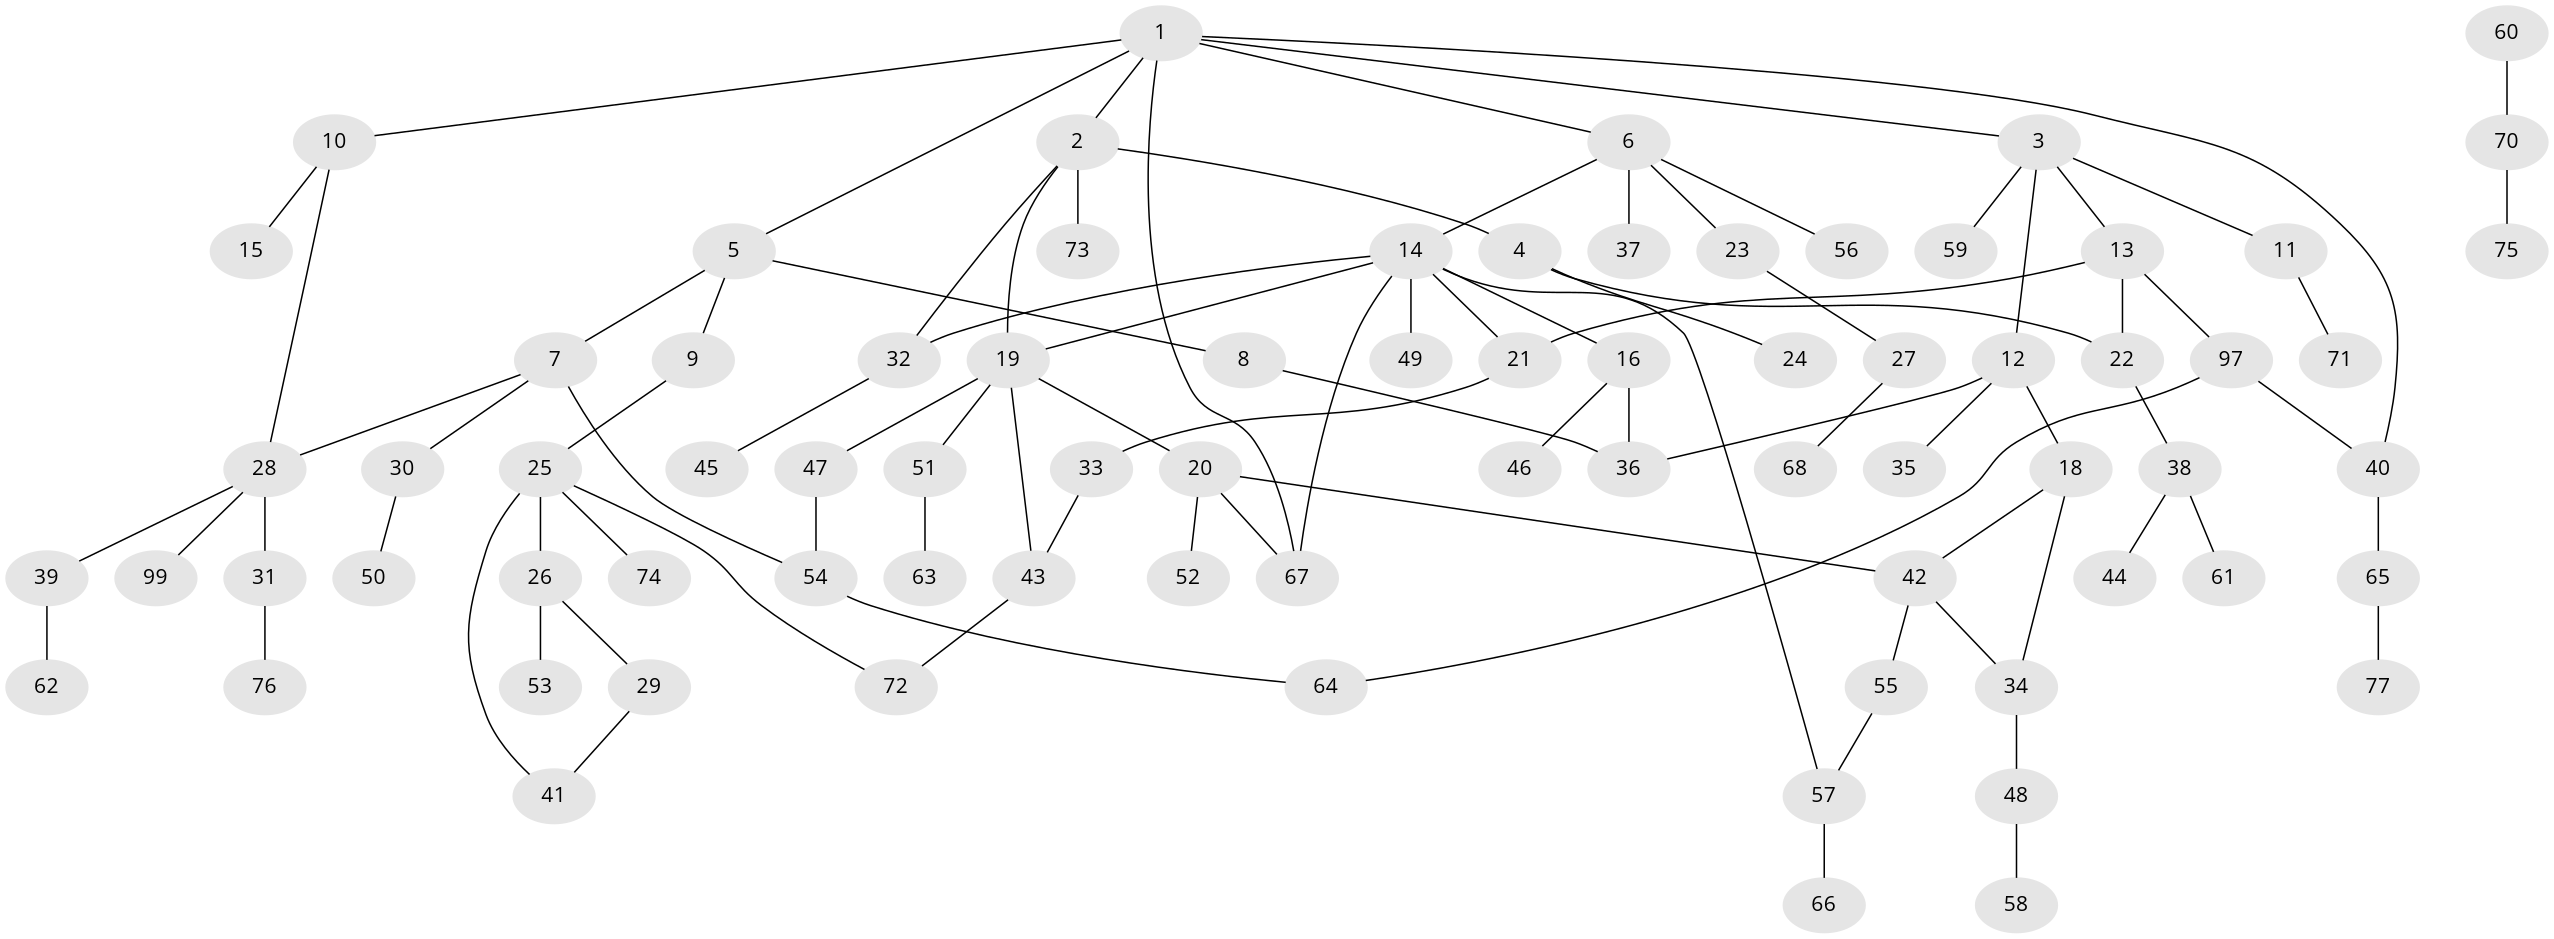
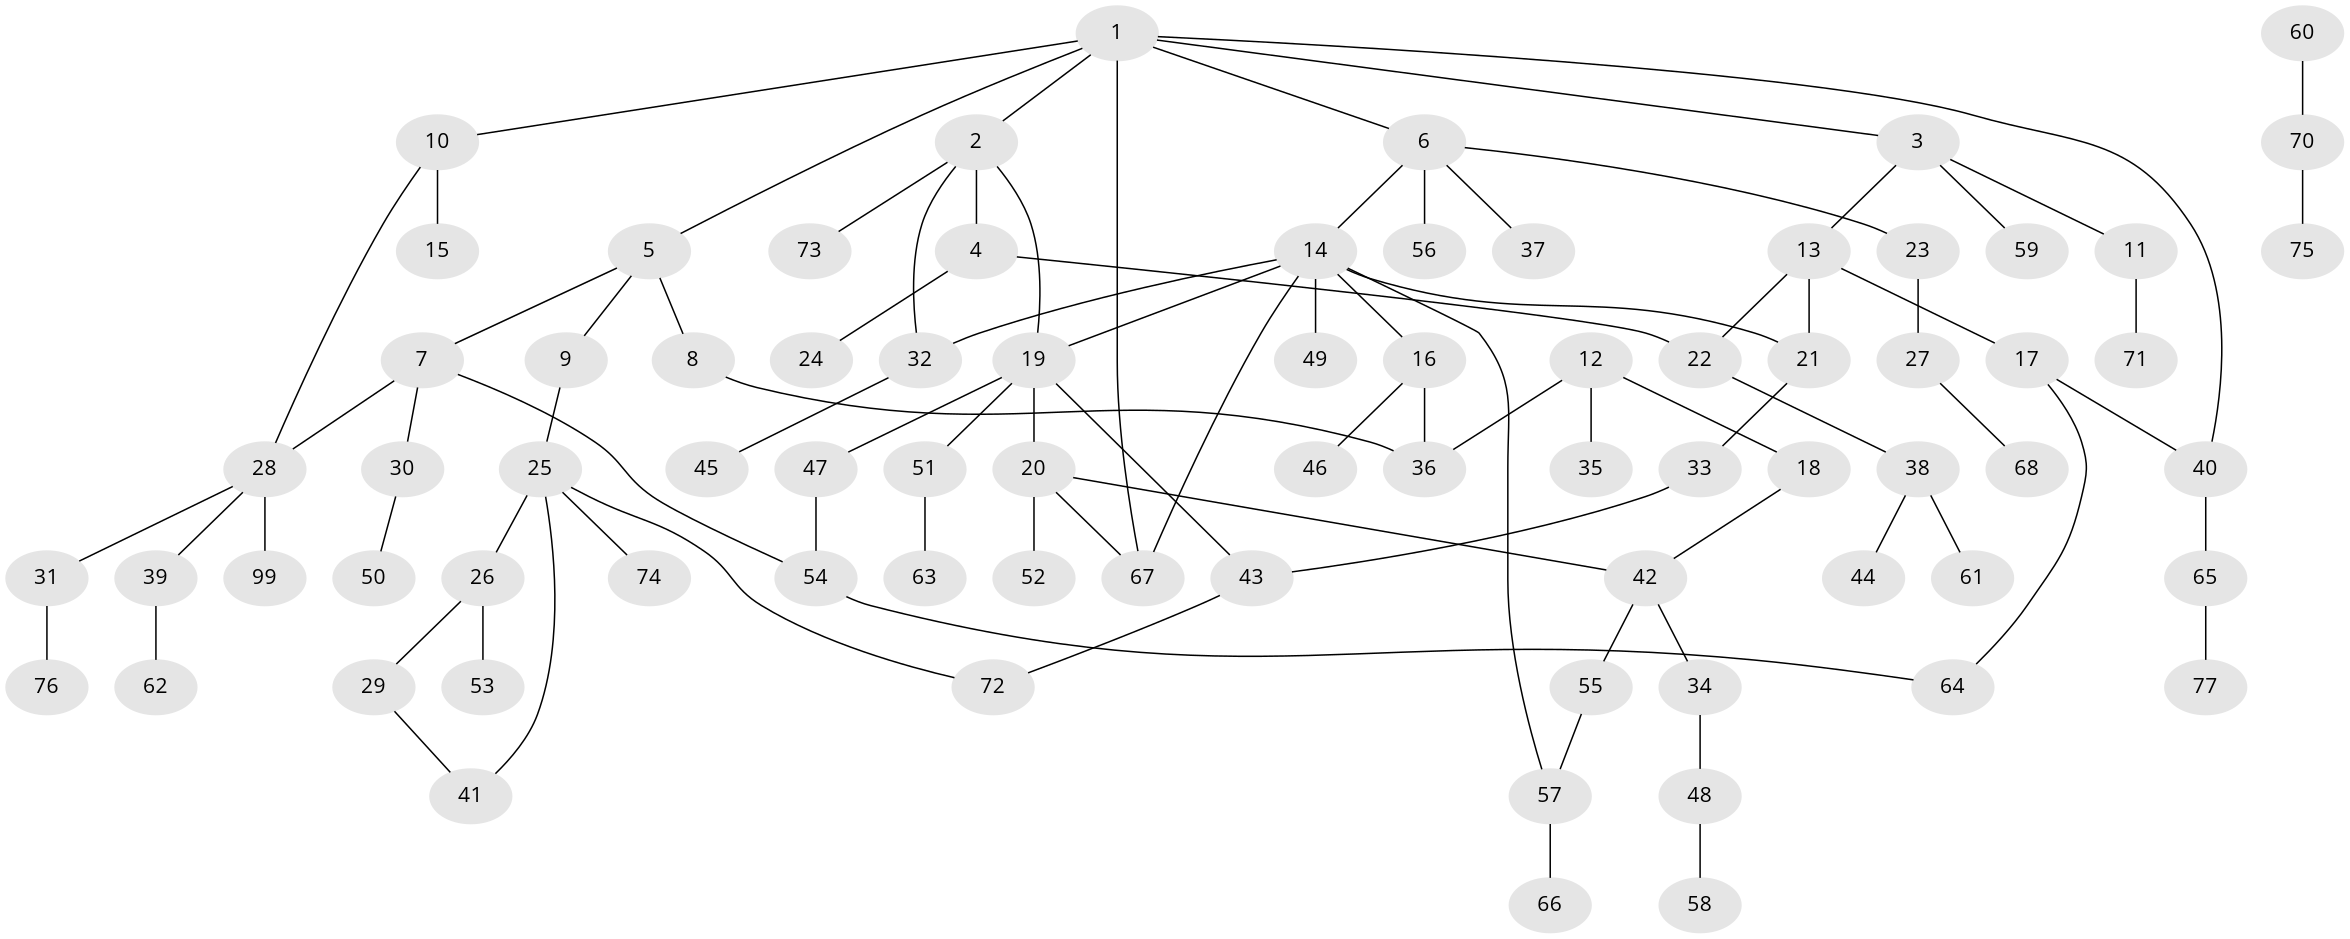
(2026, 251) -> none
(2231, 360) -> (2027, 360)
(2044, 578) -> none
